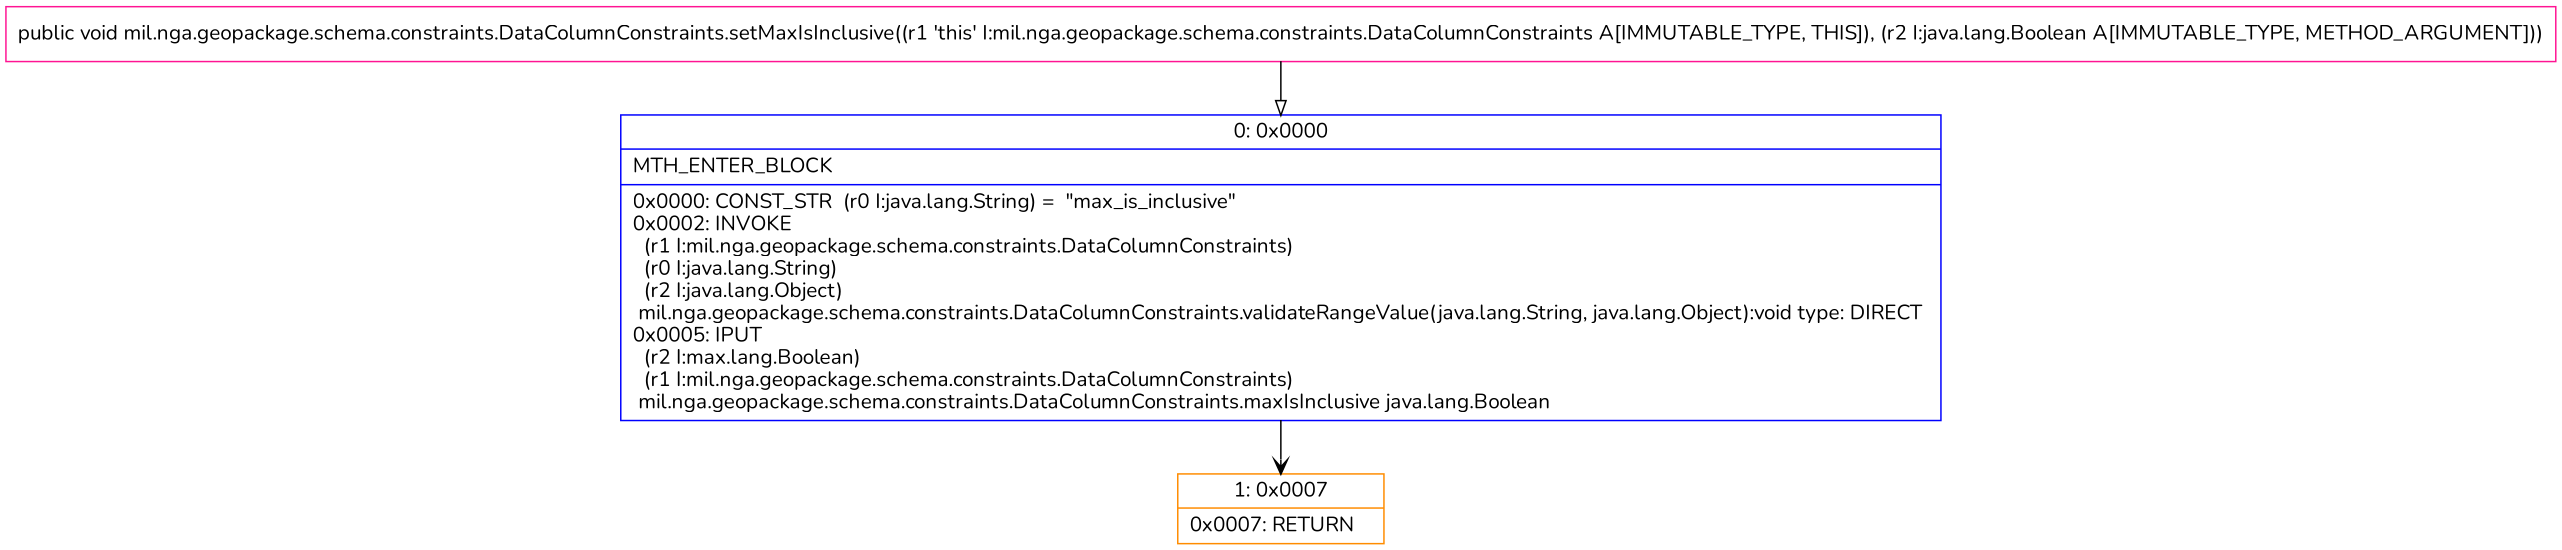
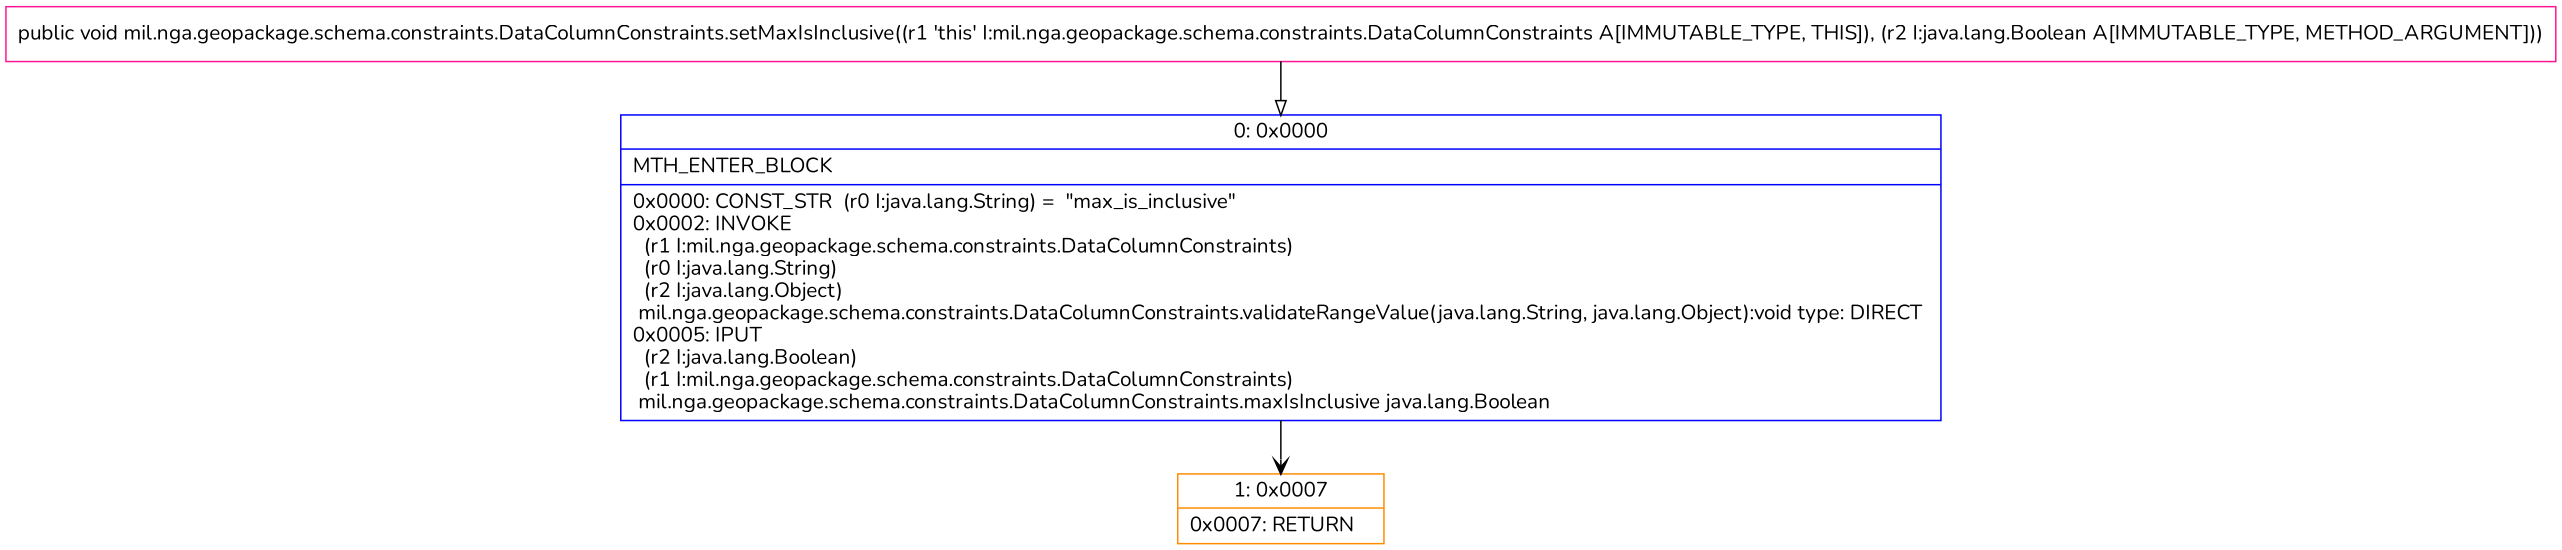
(747, 357) -> (745, 357)
